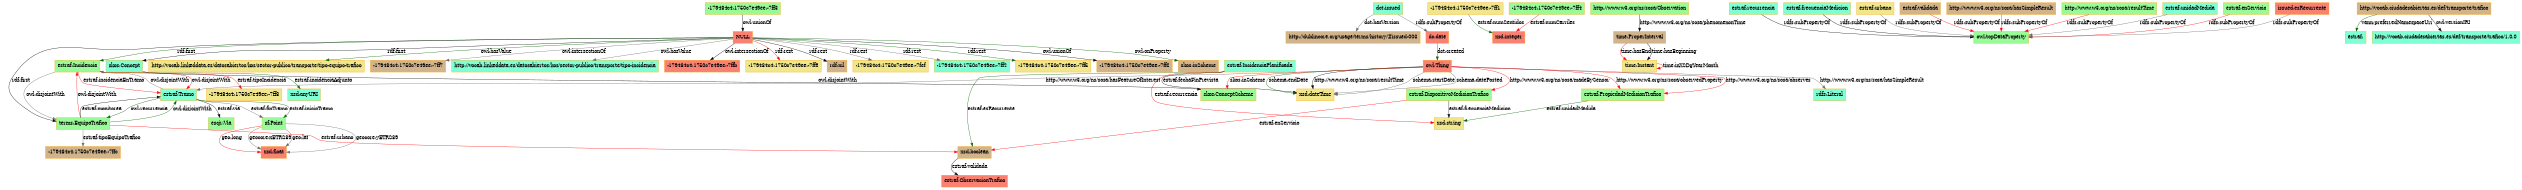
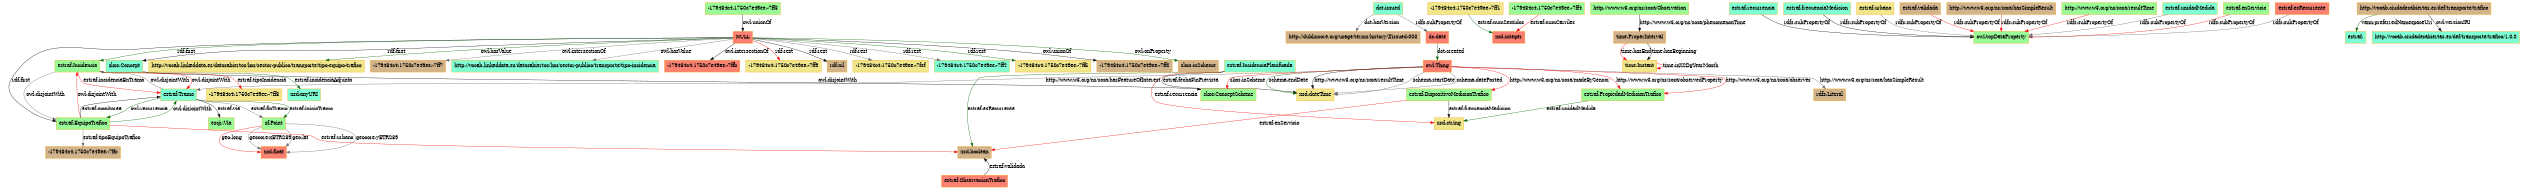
(2302, 9) -> (2302, 9)
(1830, 95) -> (1830, 95)
(83, 124) -> (83, 124)
(952, 165) -> (989, 168)
